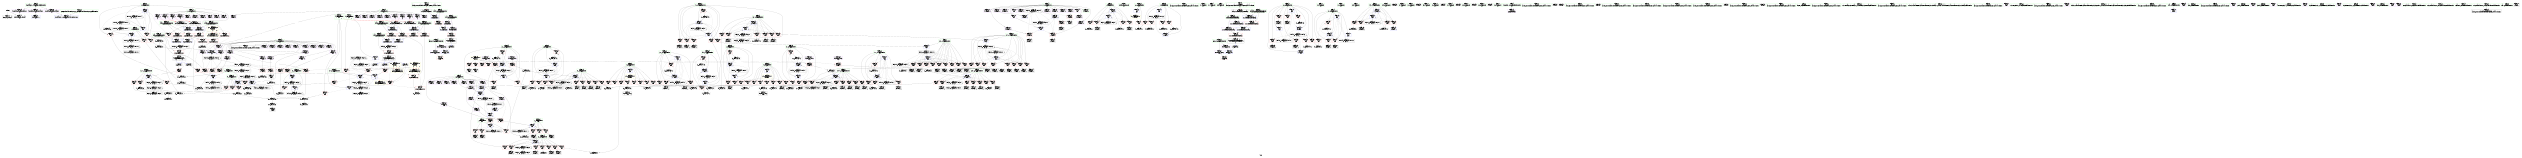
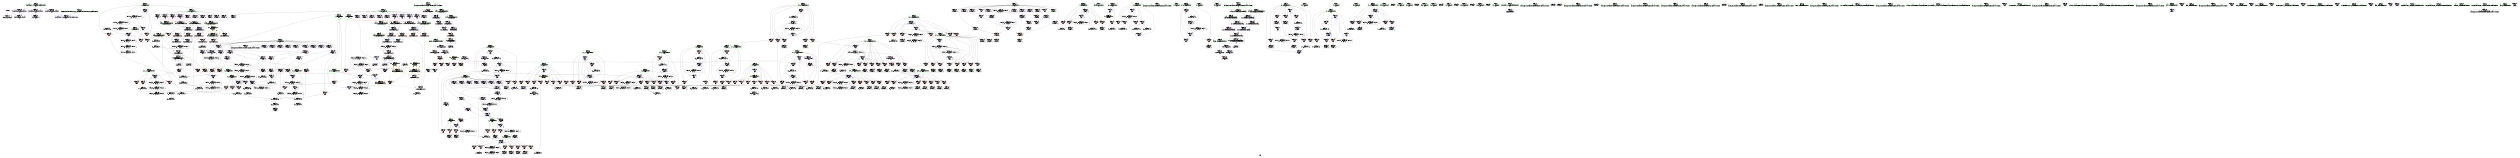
(532, 88) -> none
